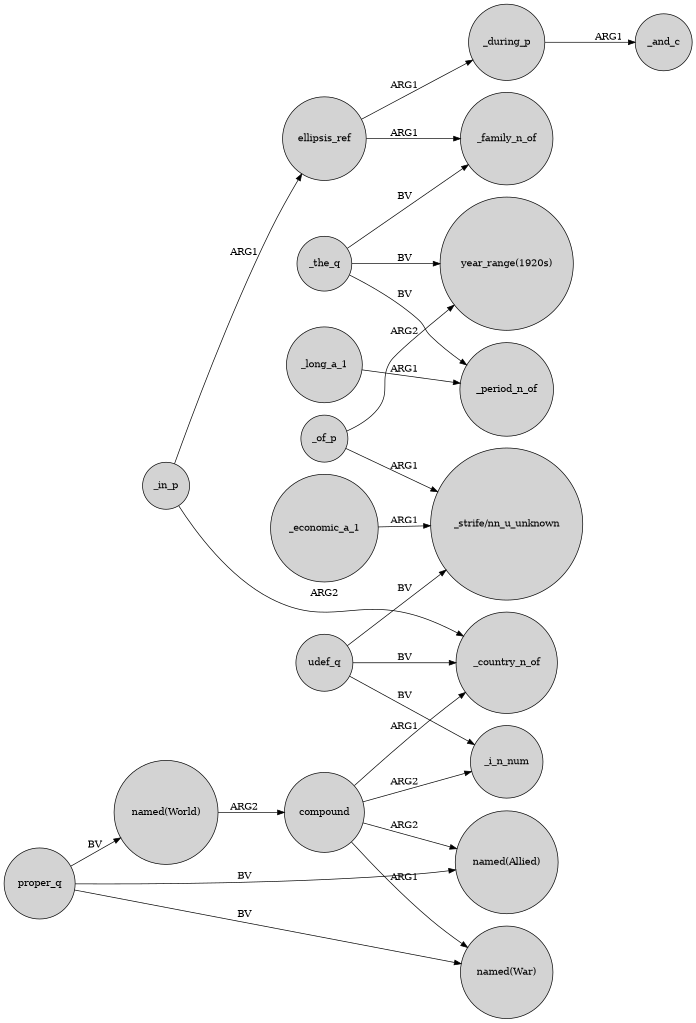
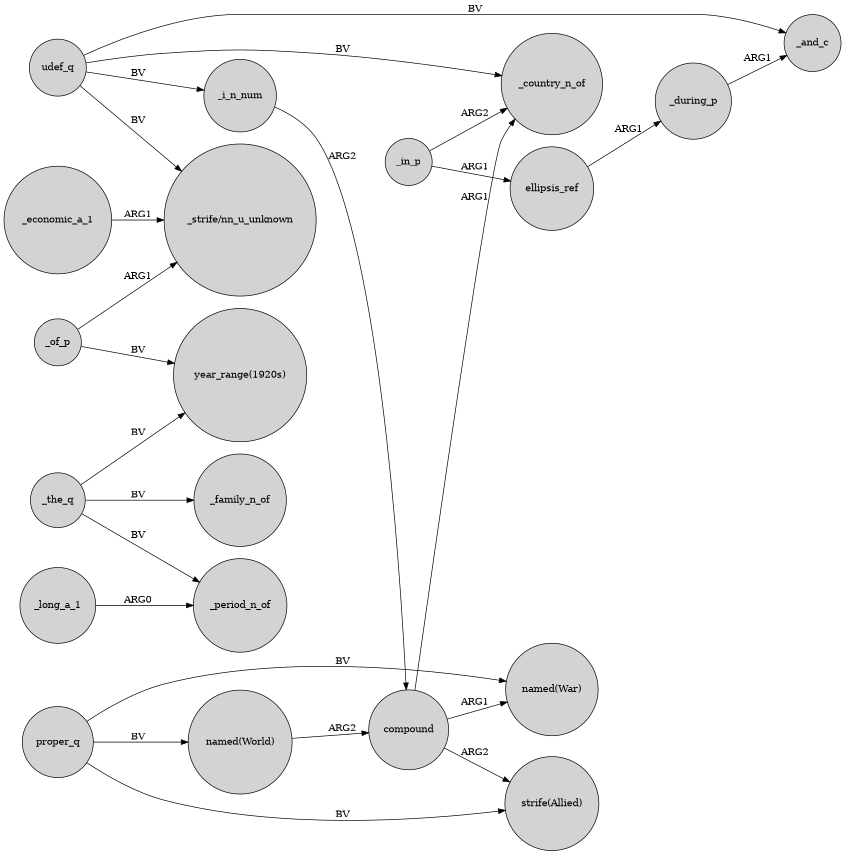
none -> (429, 14)
(410, 139) -> none
(404, 332) -> (138, 350)
(404, 369) -> (138, 600)
(414, 788) -> (379, 380)
(507, 862) -> (552, 804)
